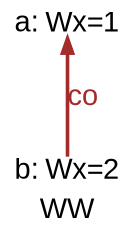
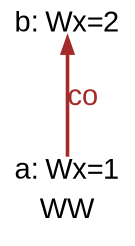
(68, 105) -> (68, 105)
